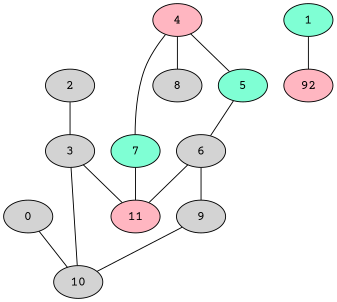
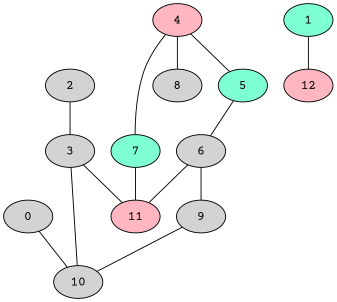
(308, 86) -> (308, 86)
